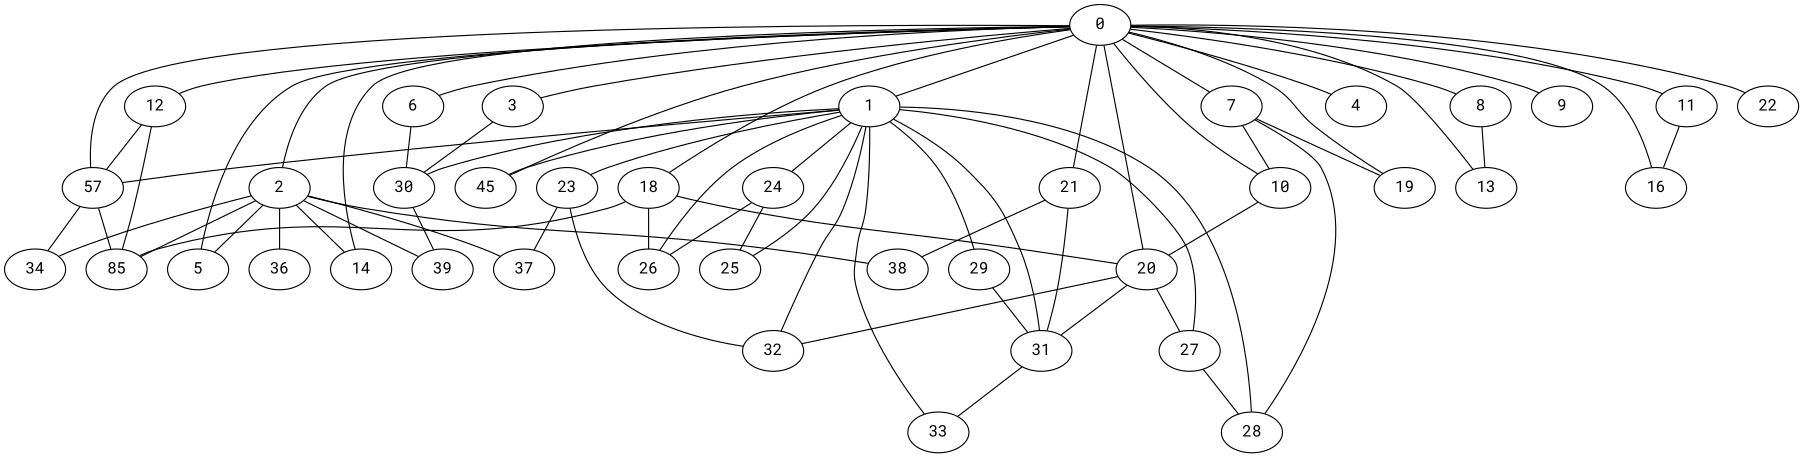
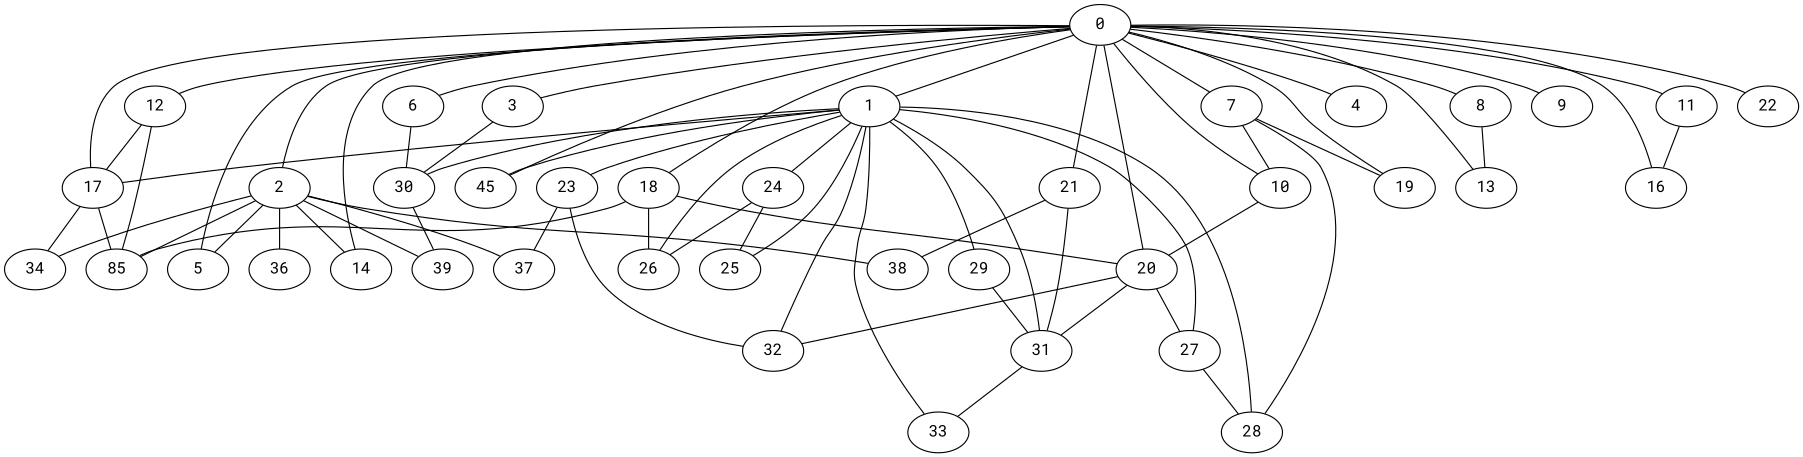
(93, 188) -> (93, 188)
